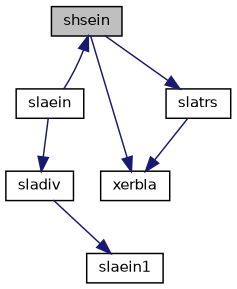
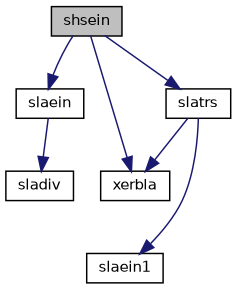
(74, 70) -> (62, 55)
(77, 222) -> (188, 186)
